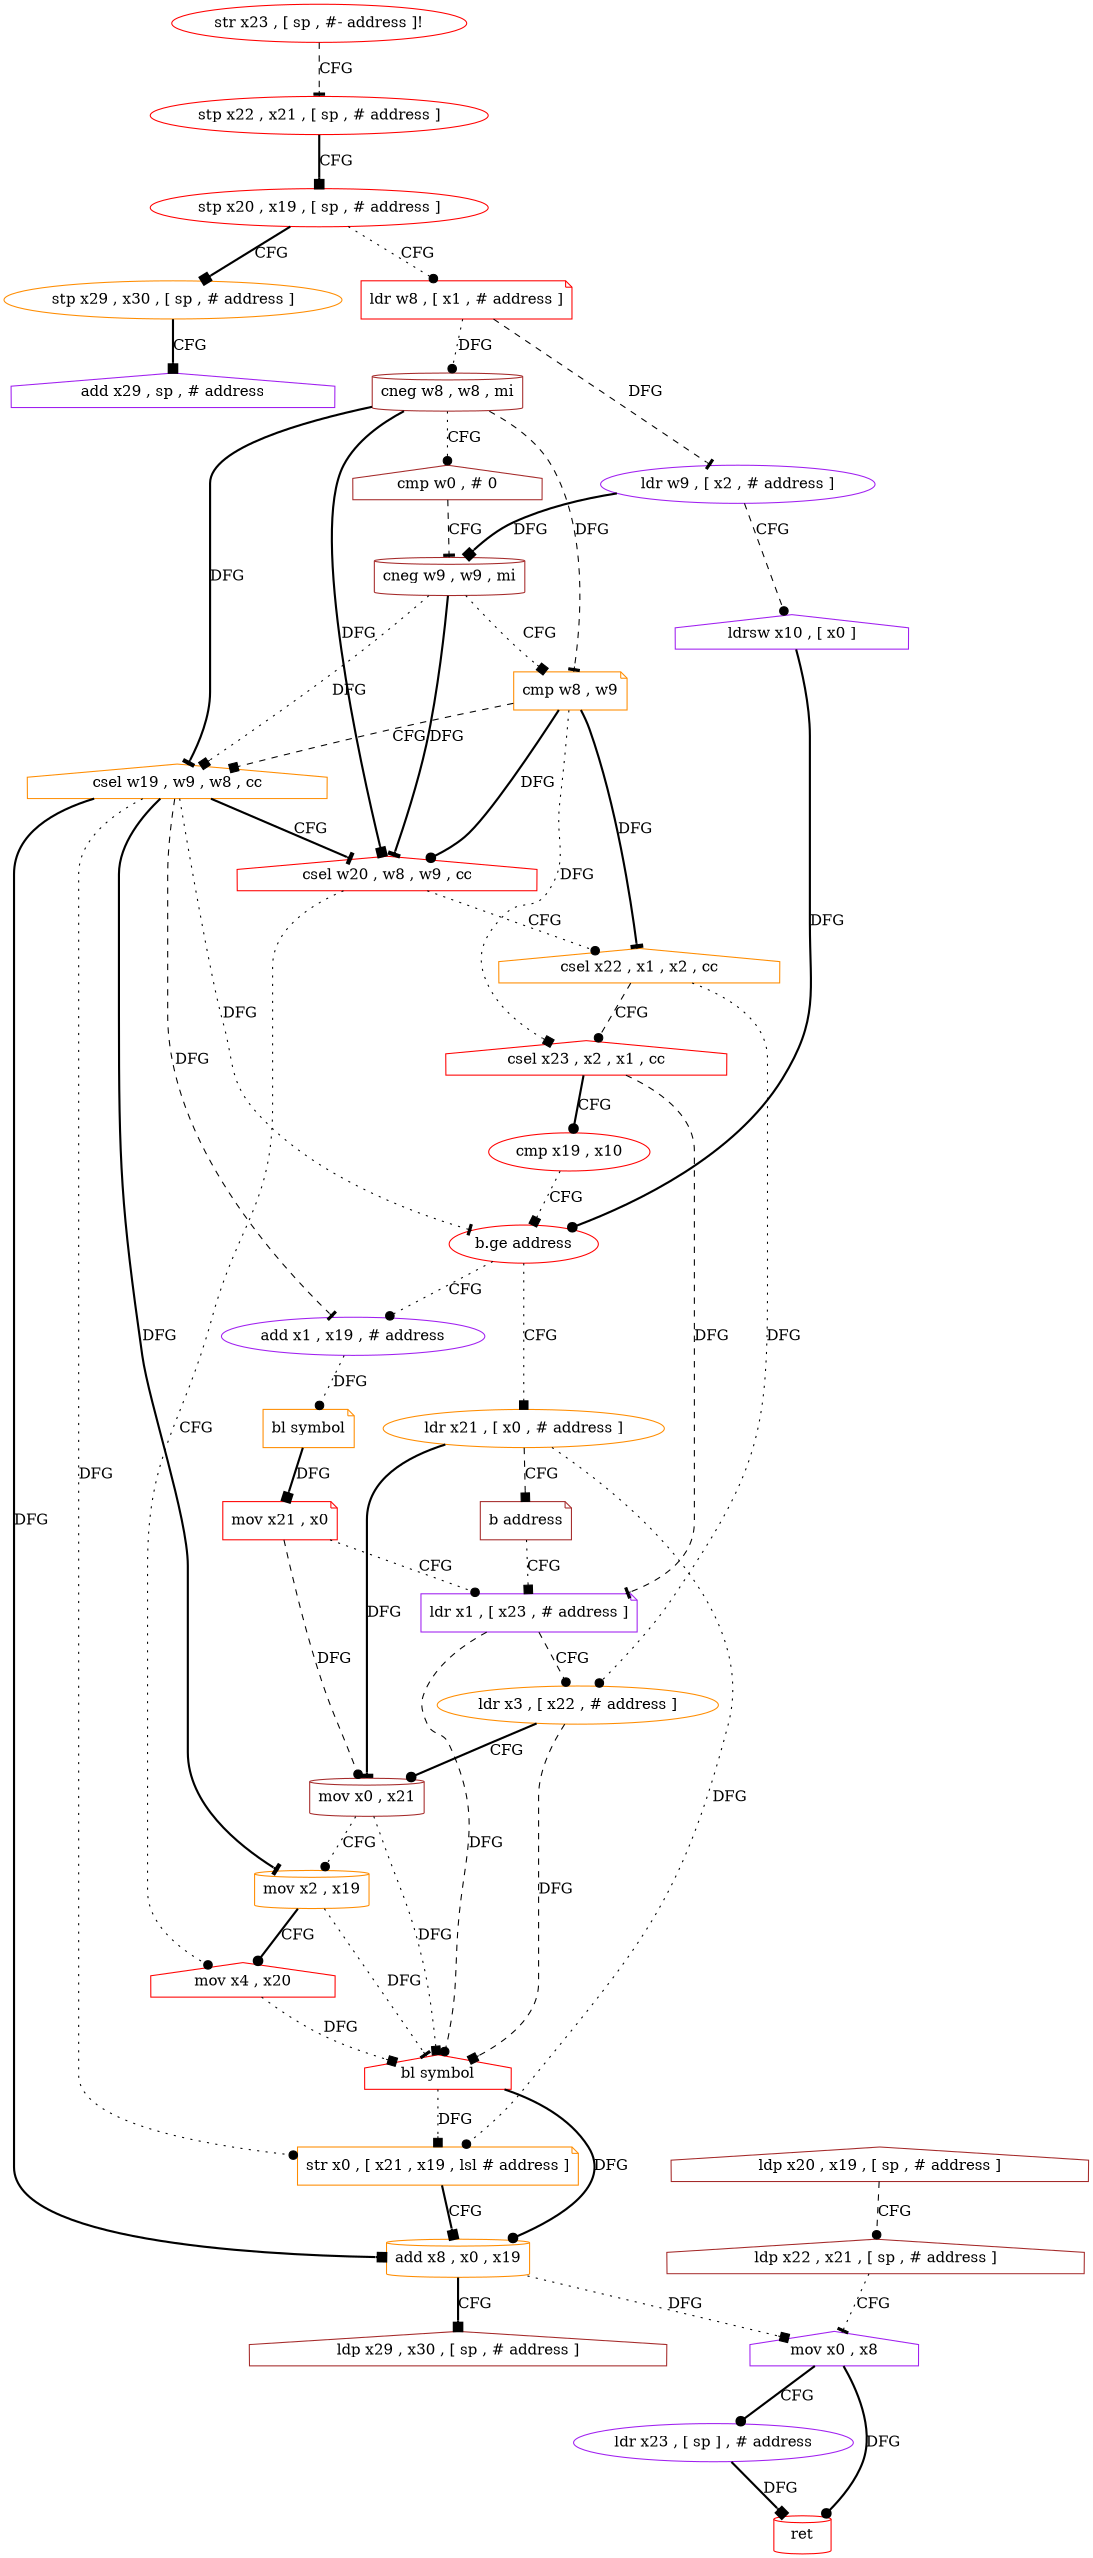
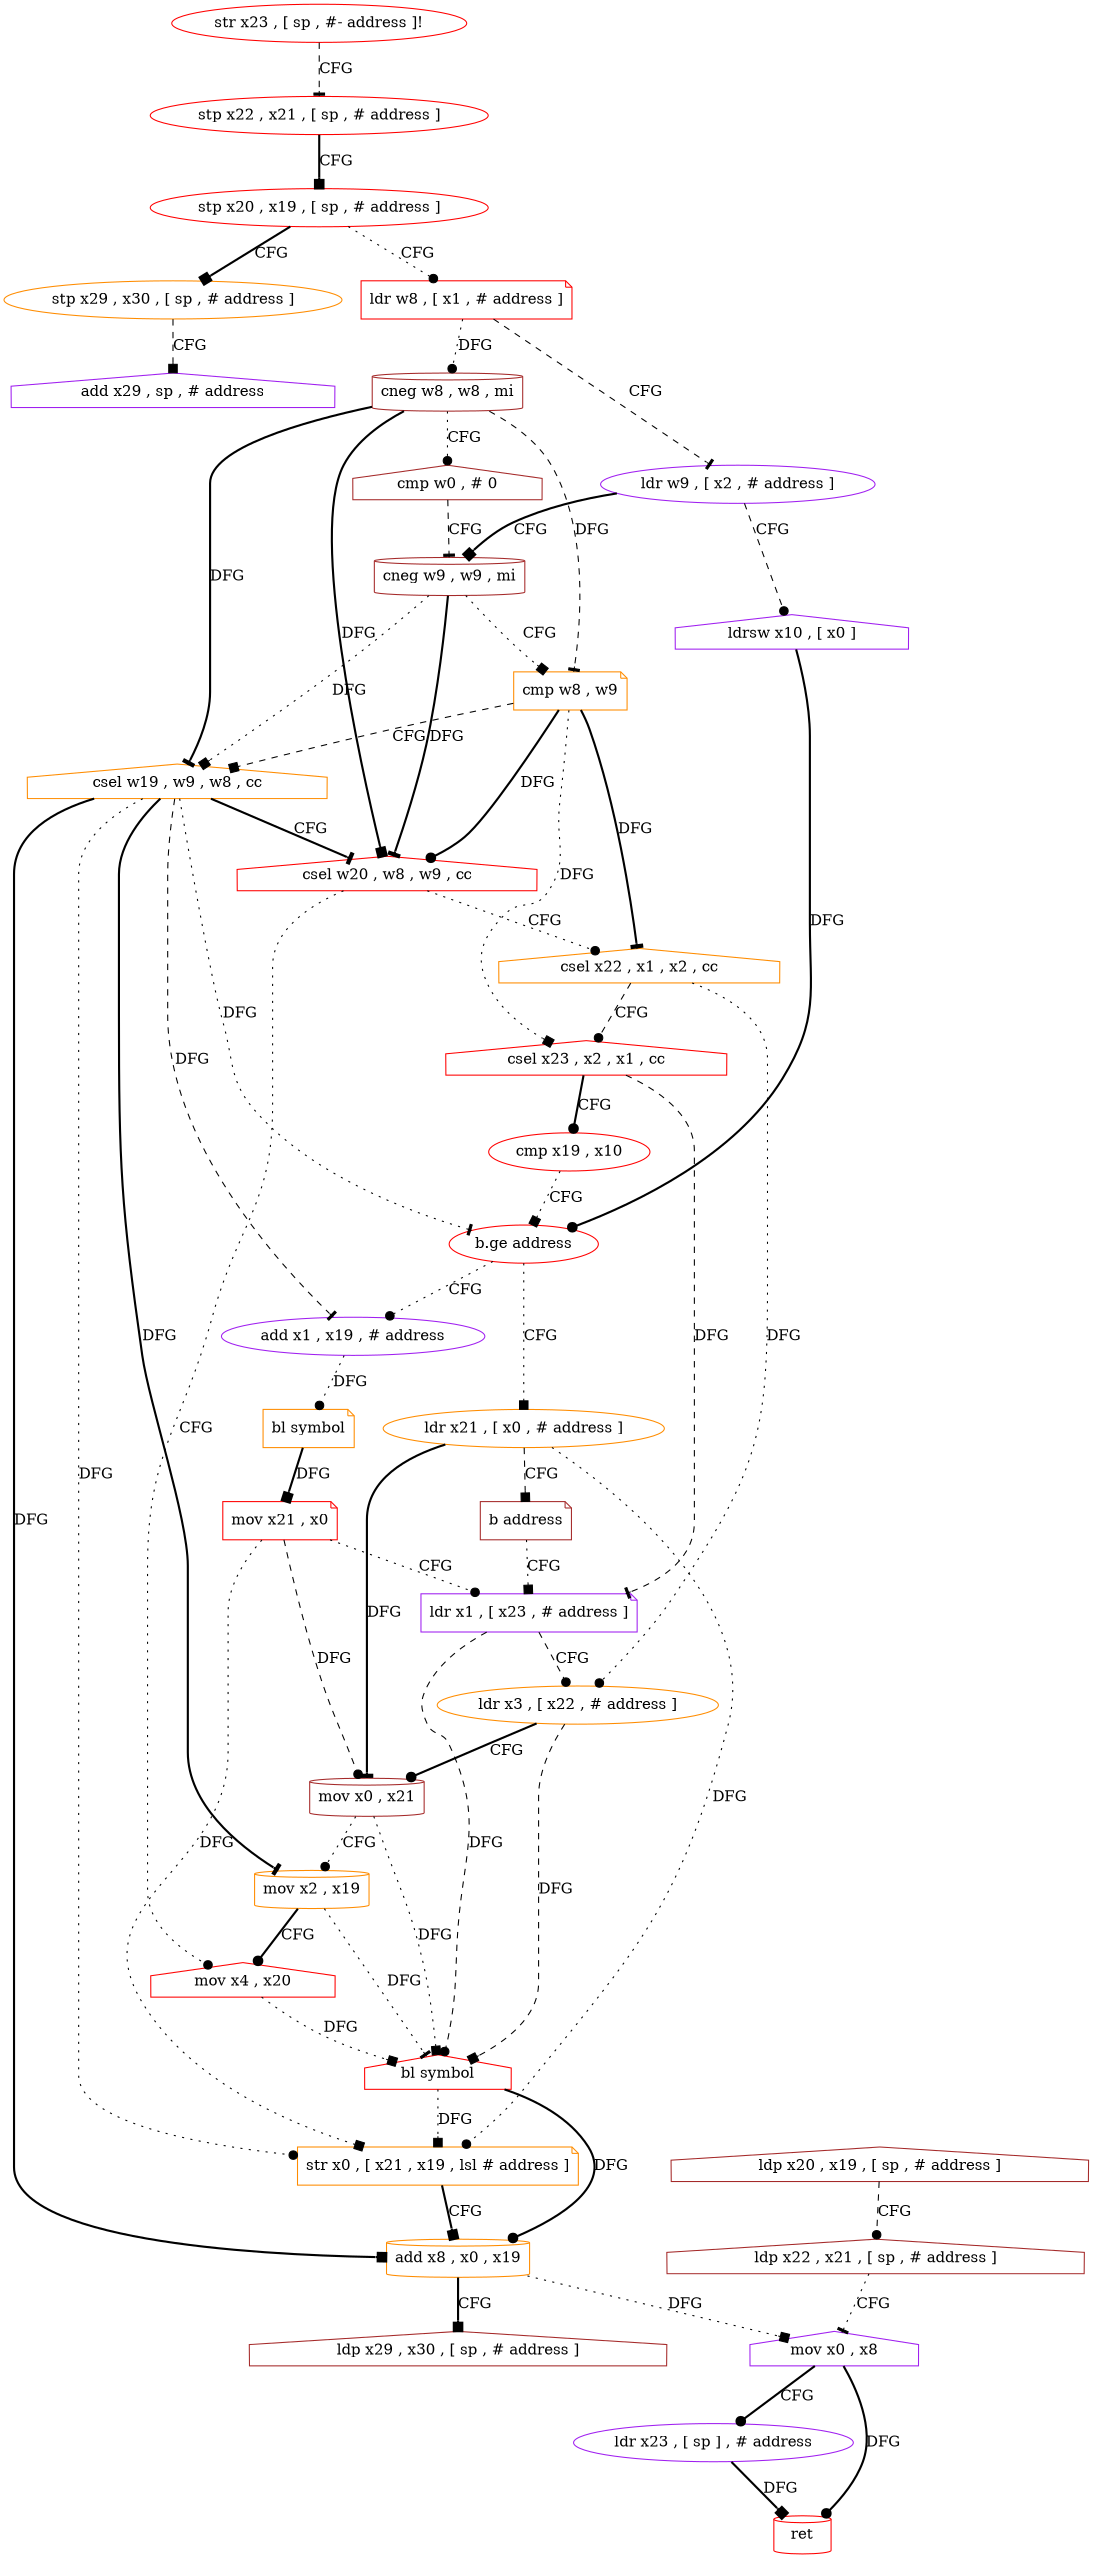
(173, 341) -> (173, 341)
(646, 392) -> (646, 392)
(531, 530) -> (531, 530)
none -> (156, 1891)
